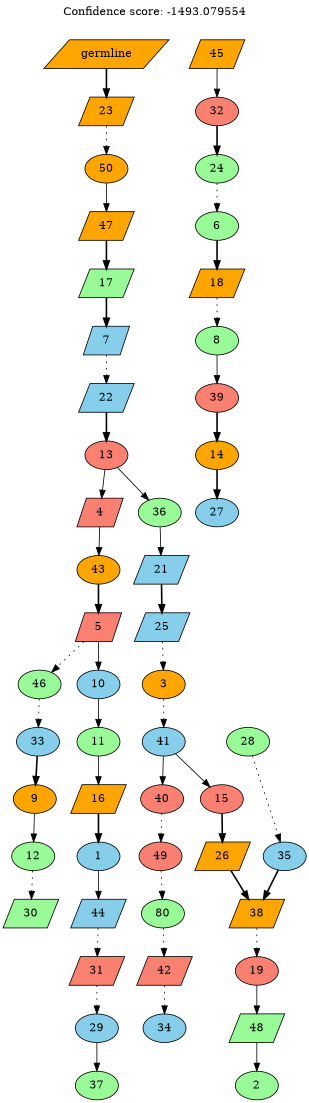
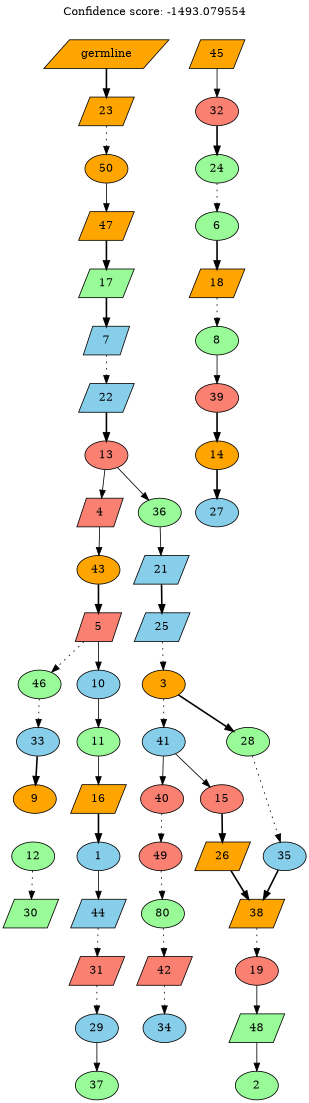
none -> (202, 711)
(34, 824) -> none
